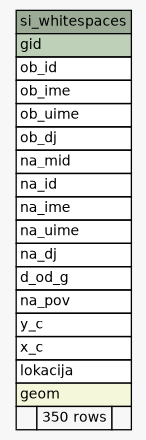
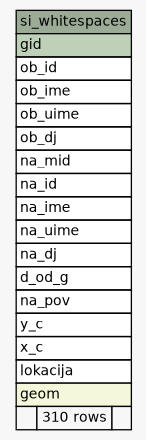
(75, 417) -> (75, 417)
